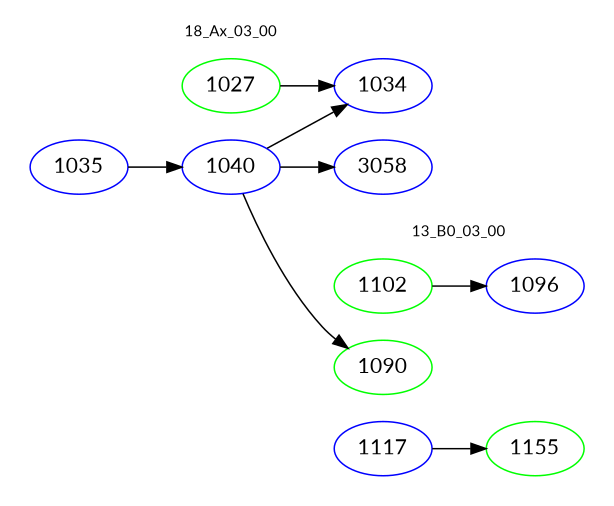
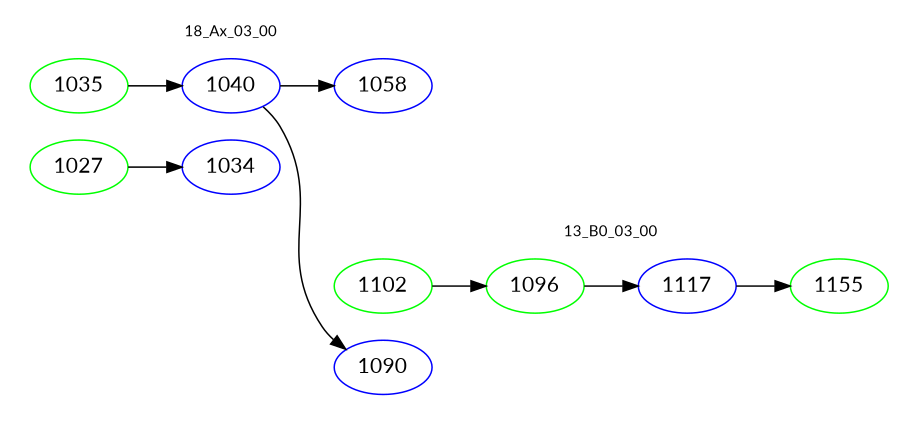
(300, 130) -> none
(79, 167) -> (79, 86)
(383, 167) -> (383, 86)
(535, 286) -> (535, 286)
none -> (604, 286)
(383, 367) -> (383, 367)
